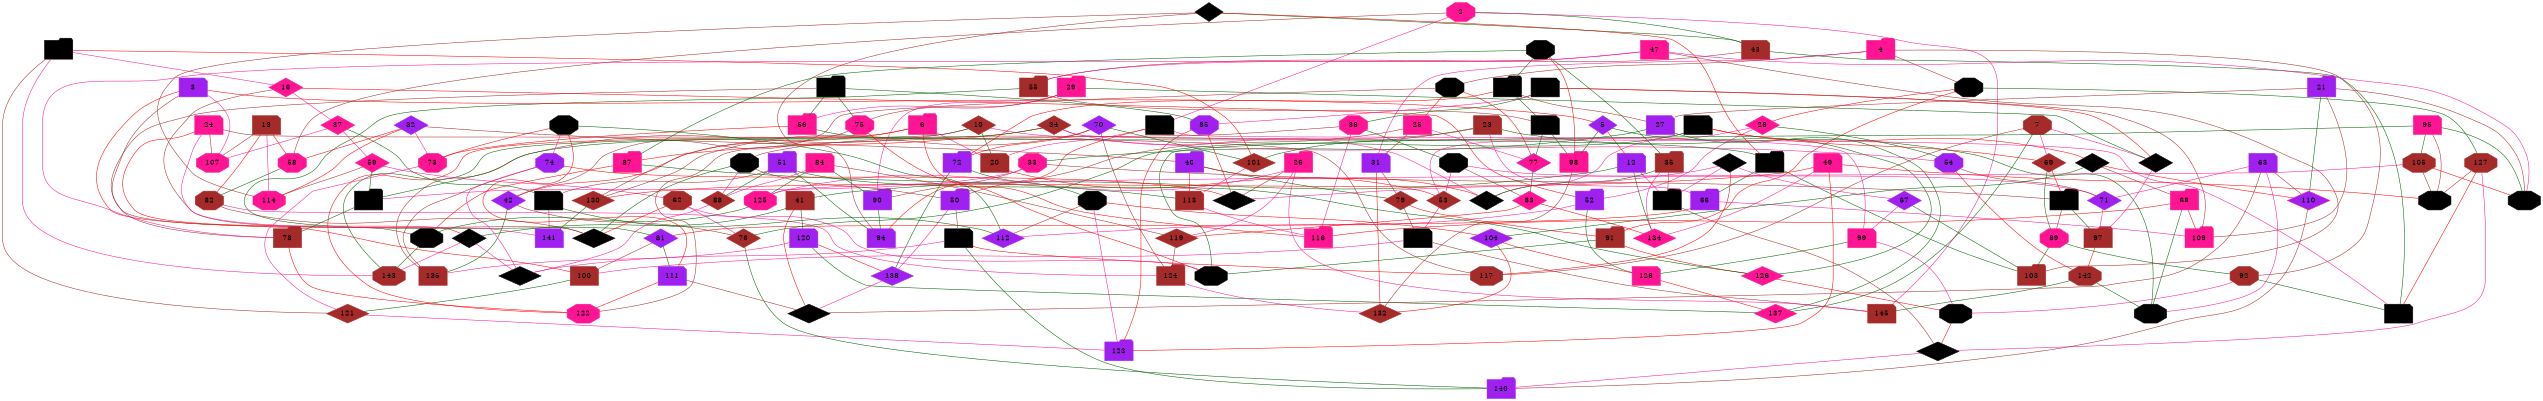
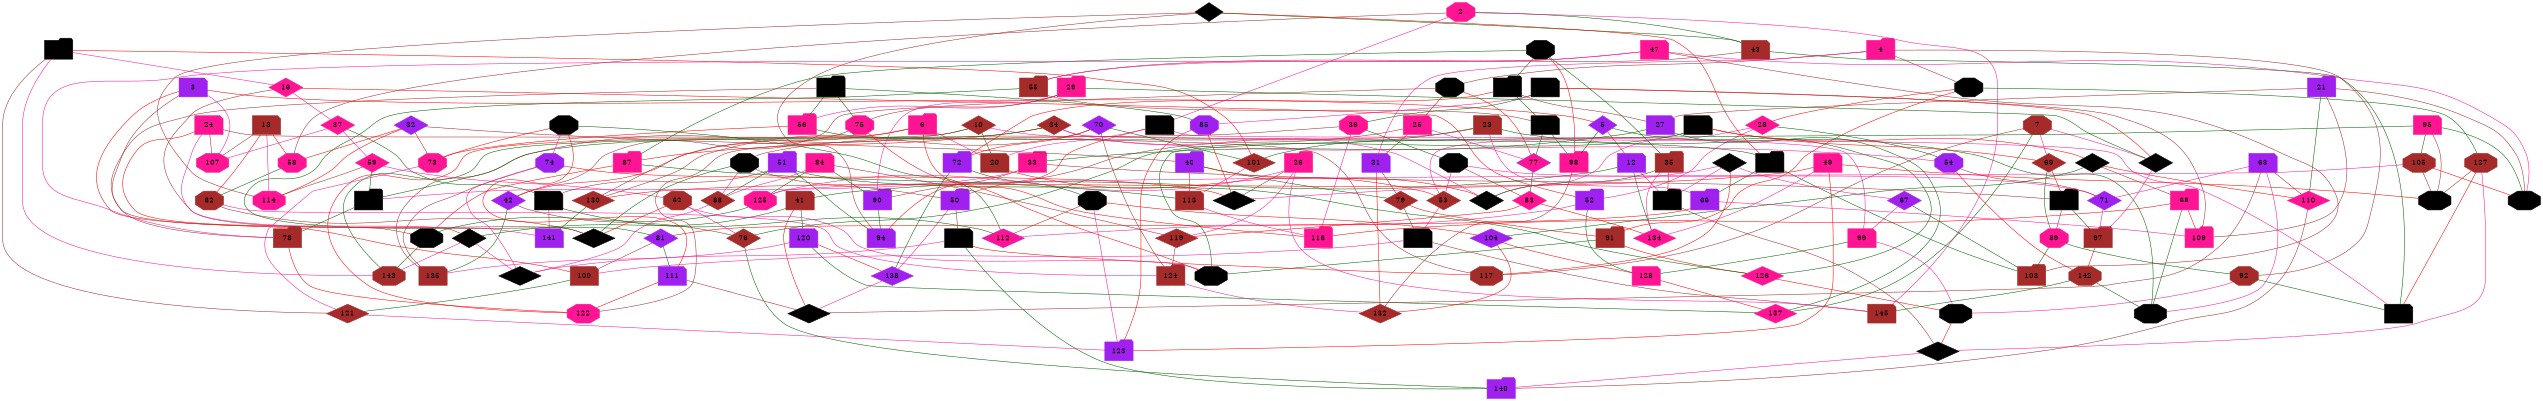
(421, 143) -> (421, 143)
(1033, 163) -> (1033, 163)
(2309, 201) -> (2309, 201)
(1003, 238) -> (1003, 238)
